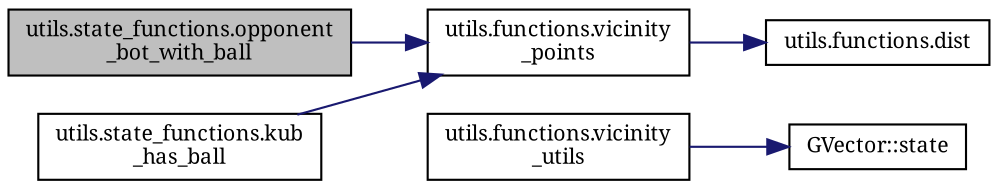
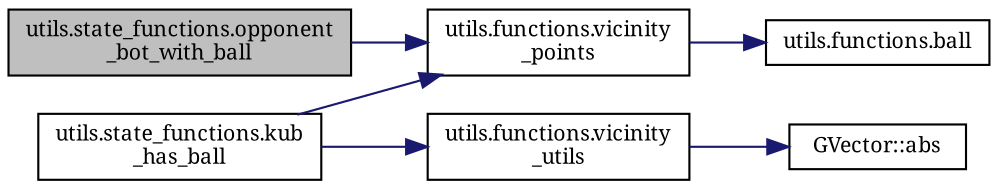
(878, 43) -> (878, 43)
none -> (363, 147)
(878, 147) -> (878, 147)
